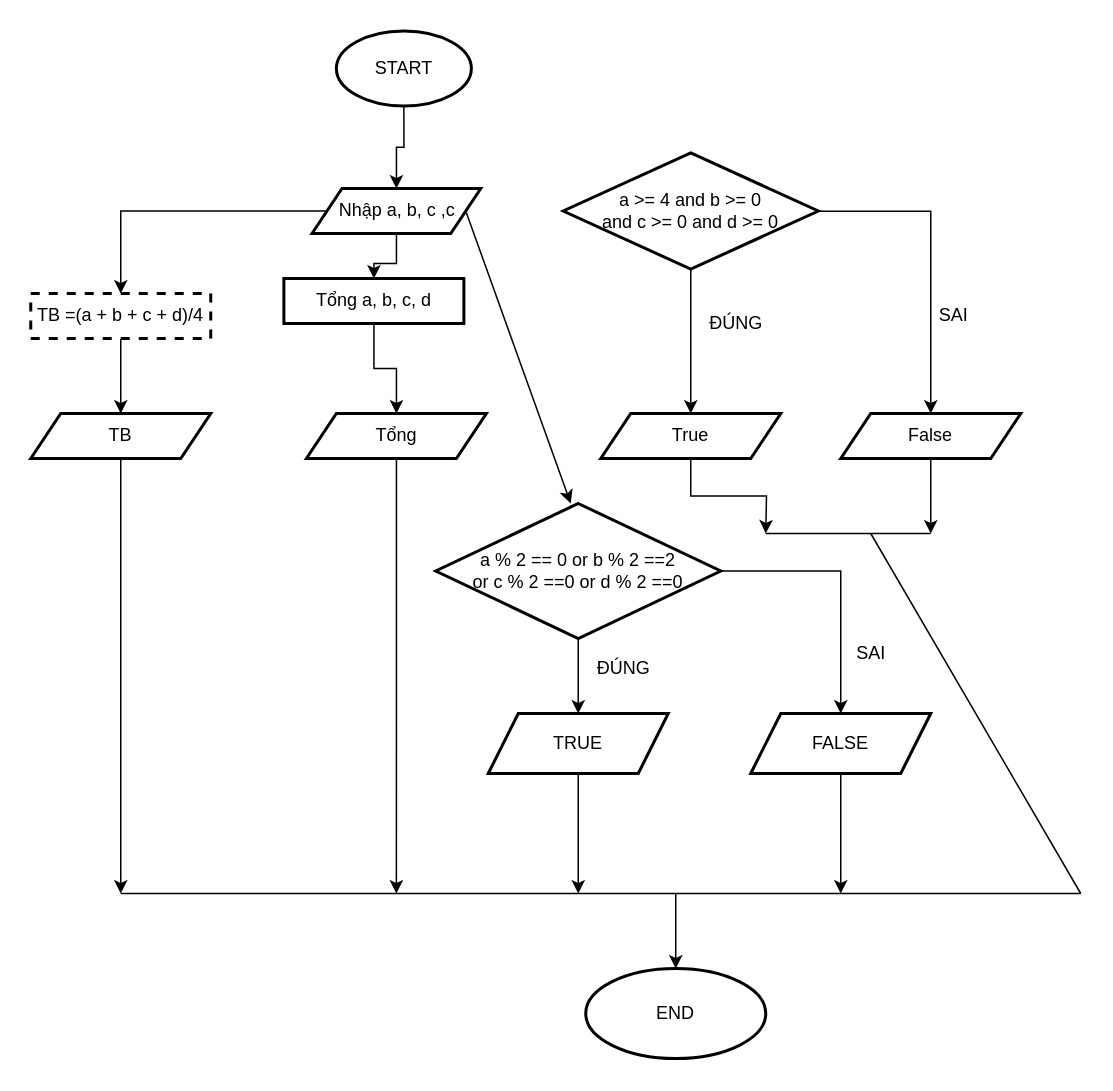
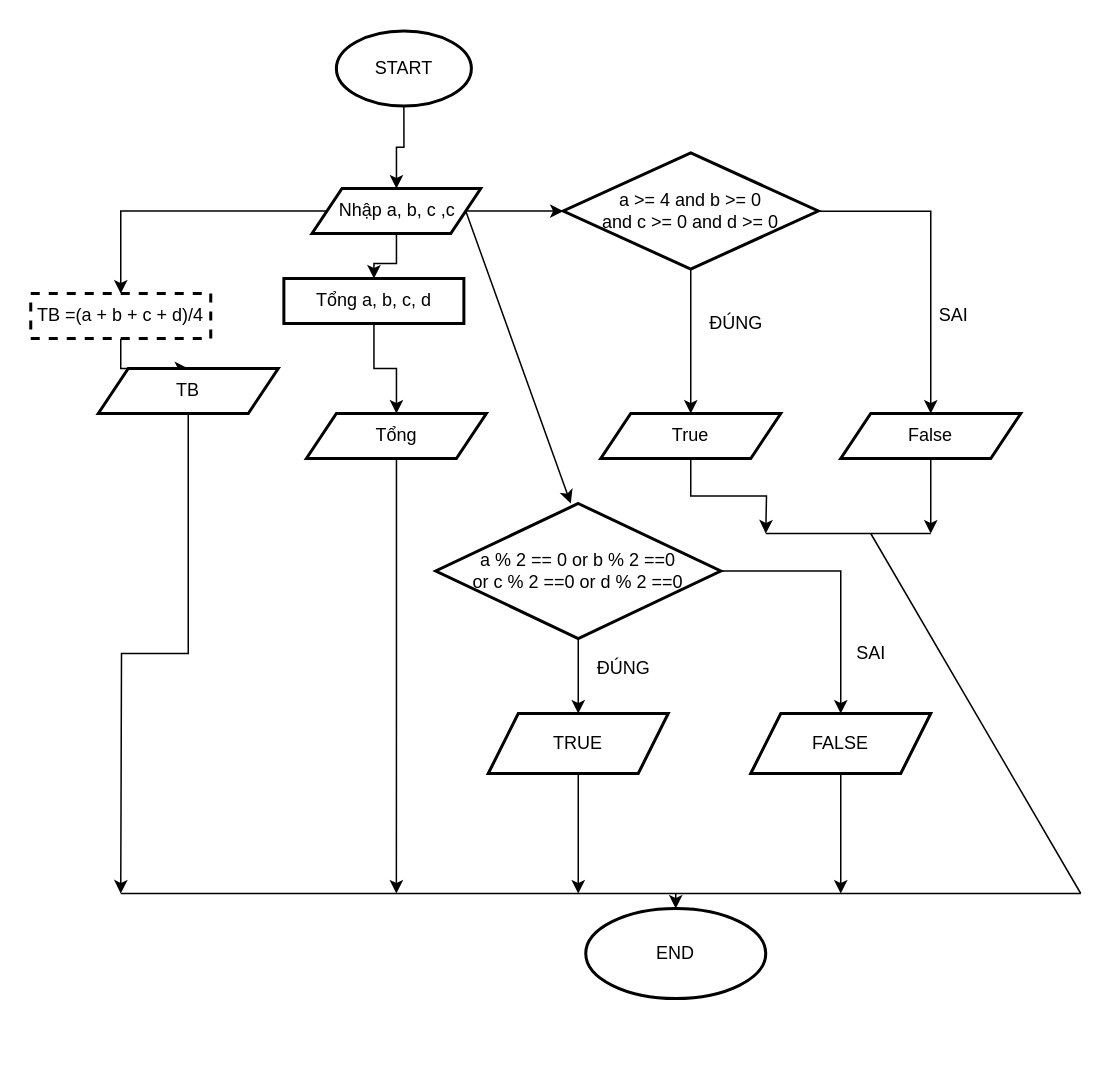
none -> (511, 211)
(121, 436) -> (188, 391)
(578, 571) -> (578, 571)
(676, 1013) -> (676, 953)
